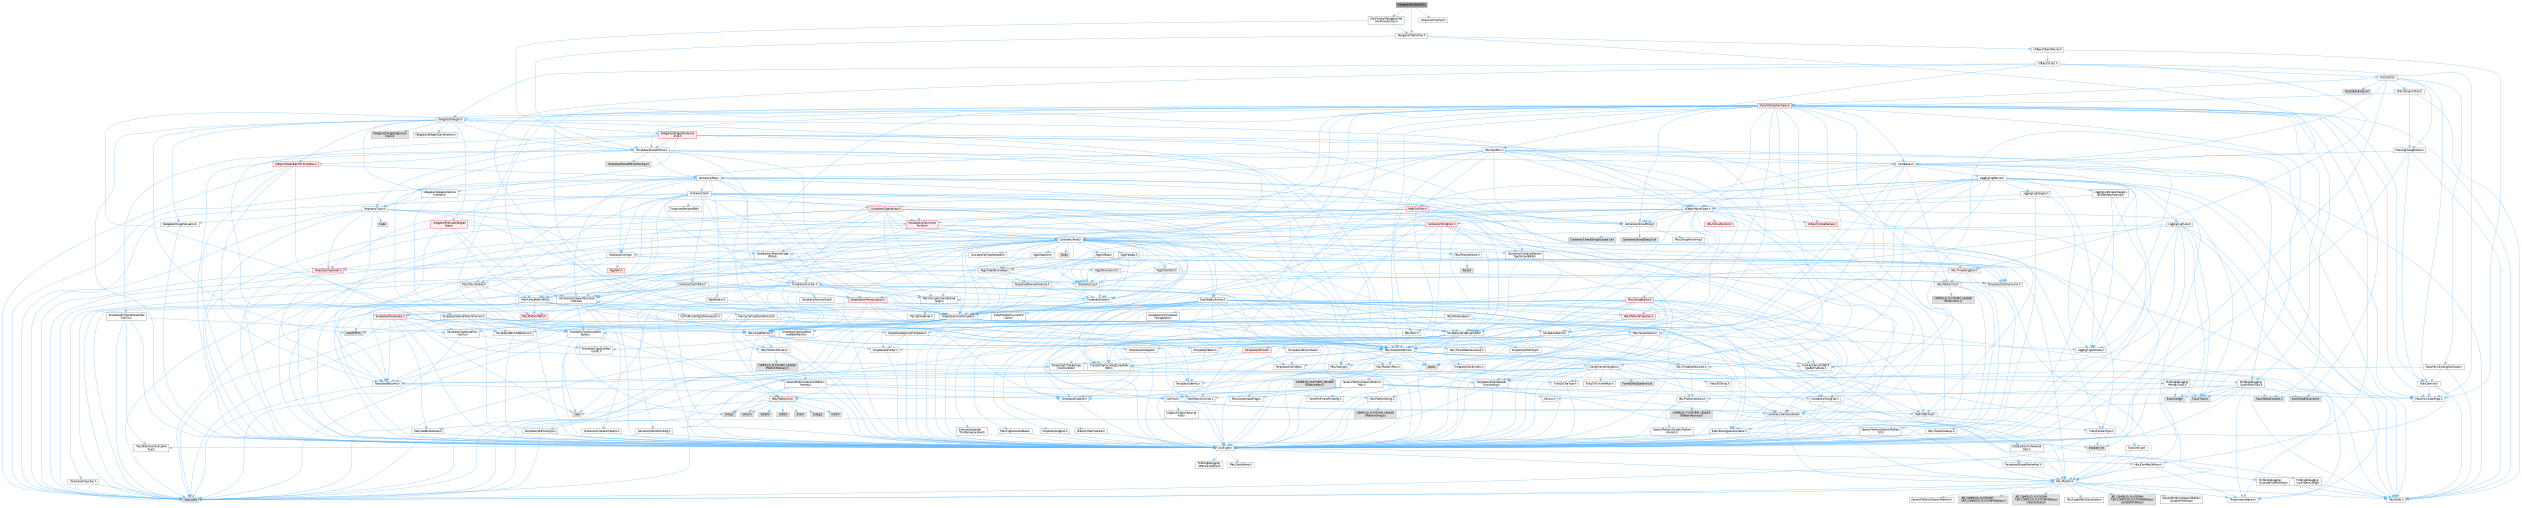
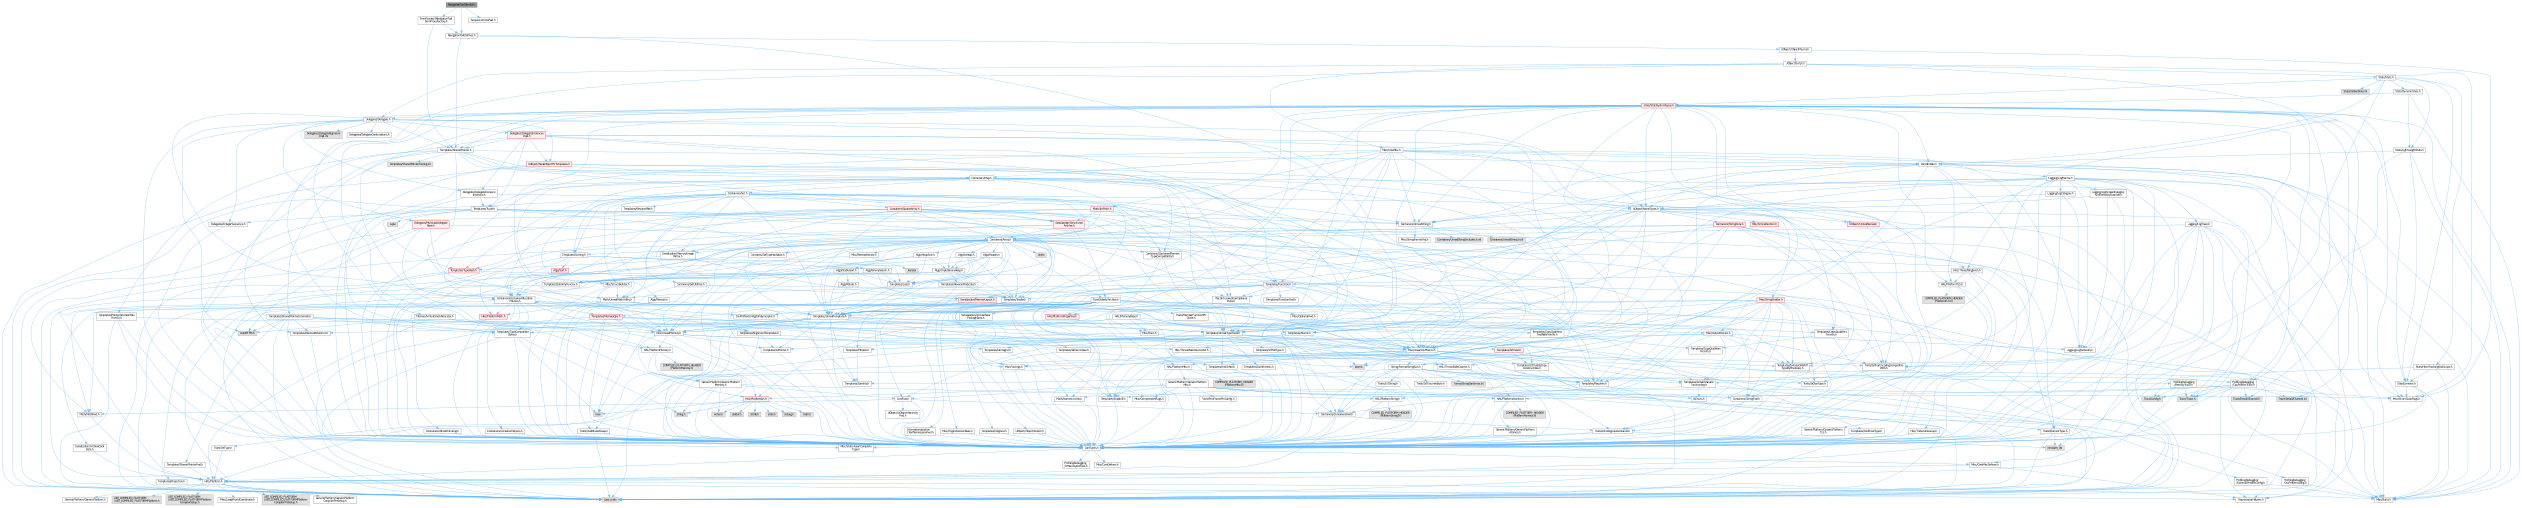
none -> (848, 285)
(1816, 367) -> (1792, 367)
